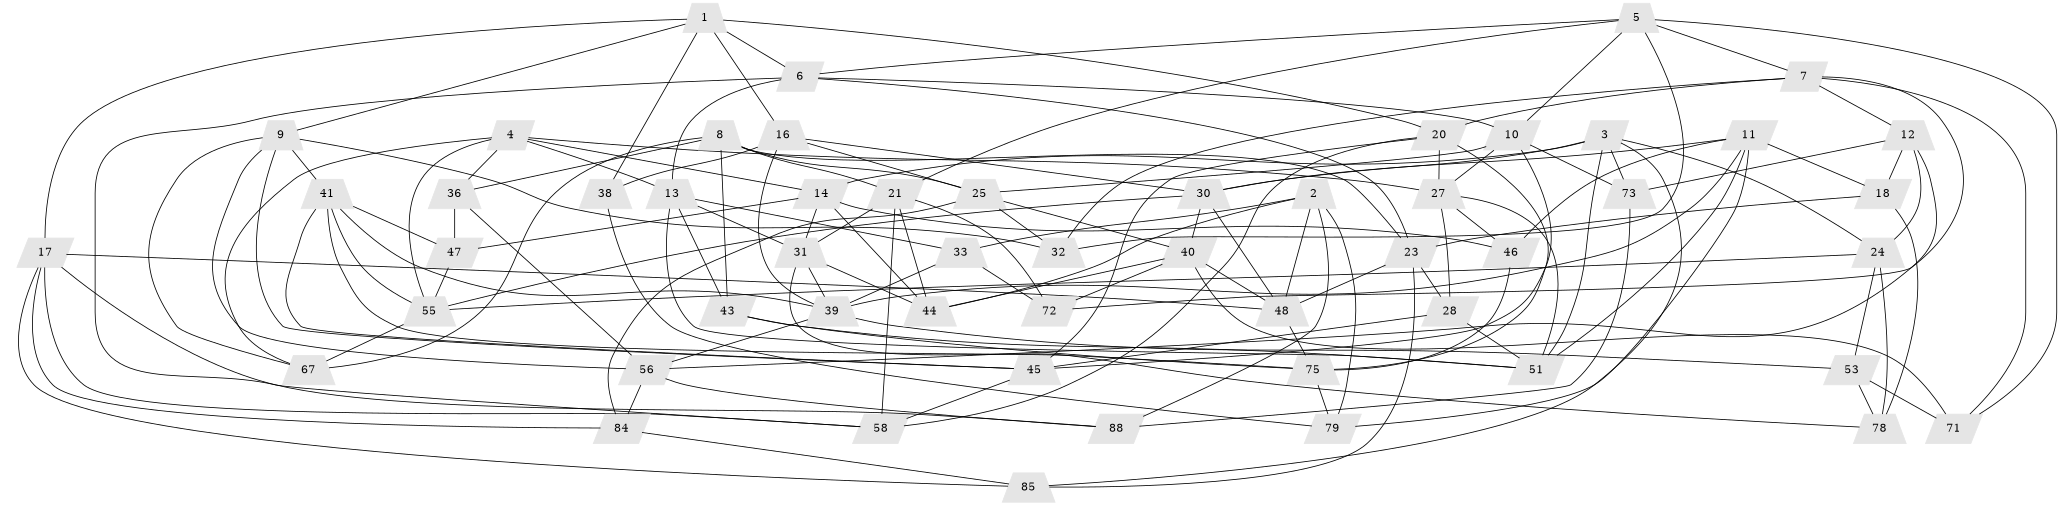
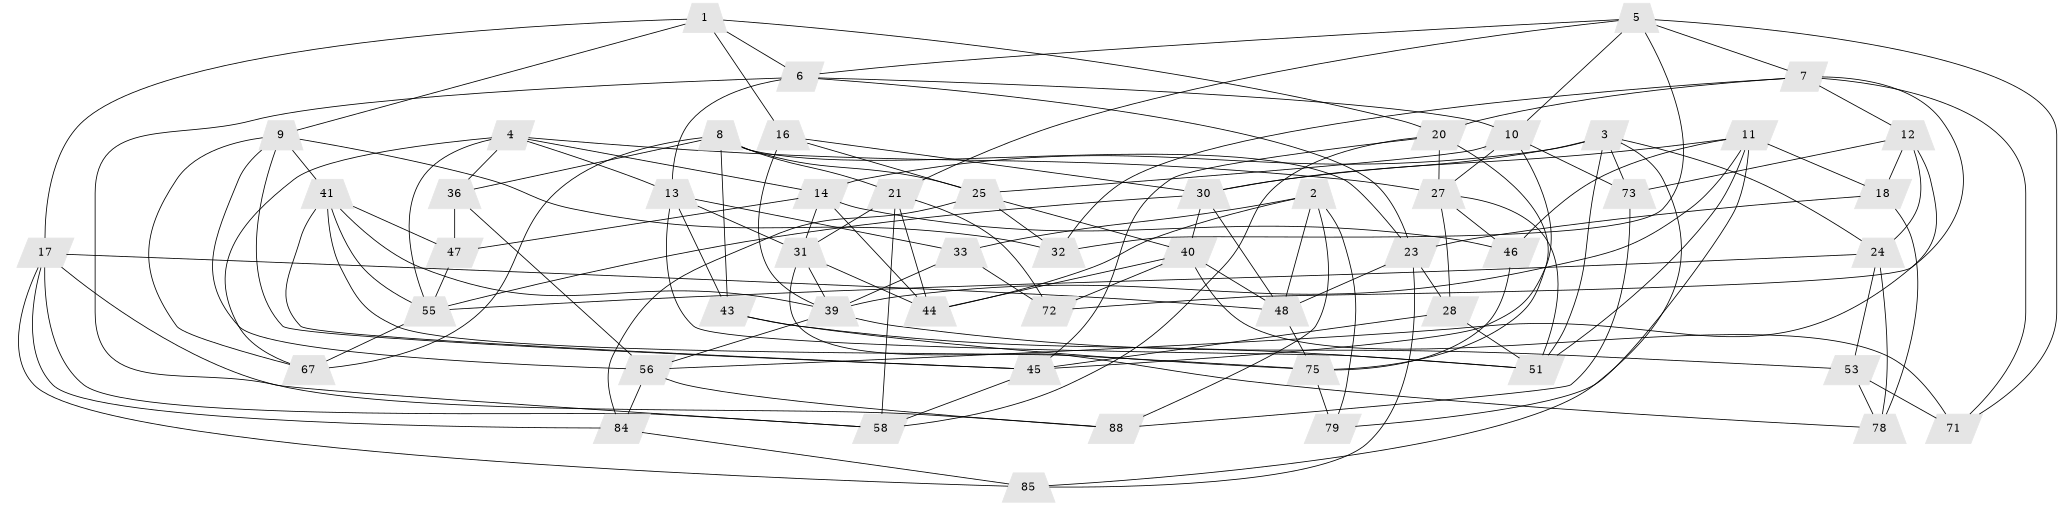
(605, 194) -> none
